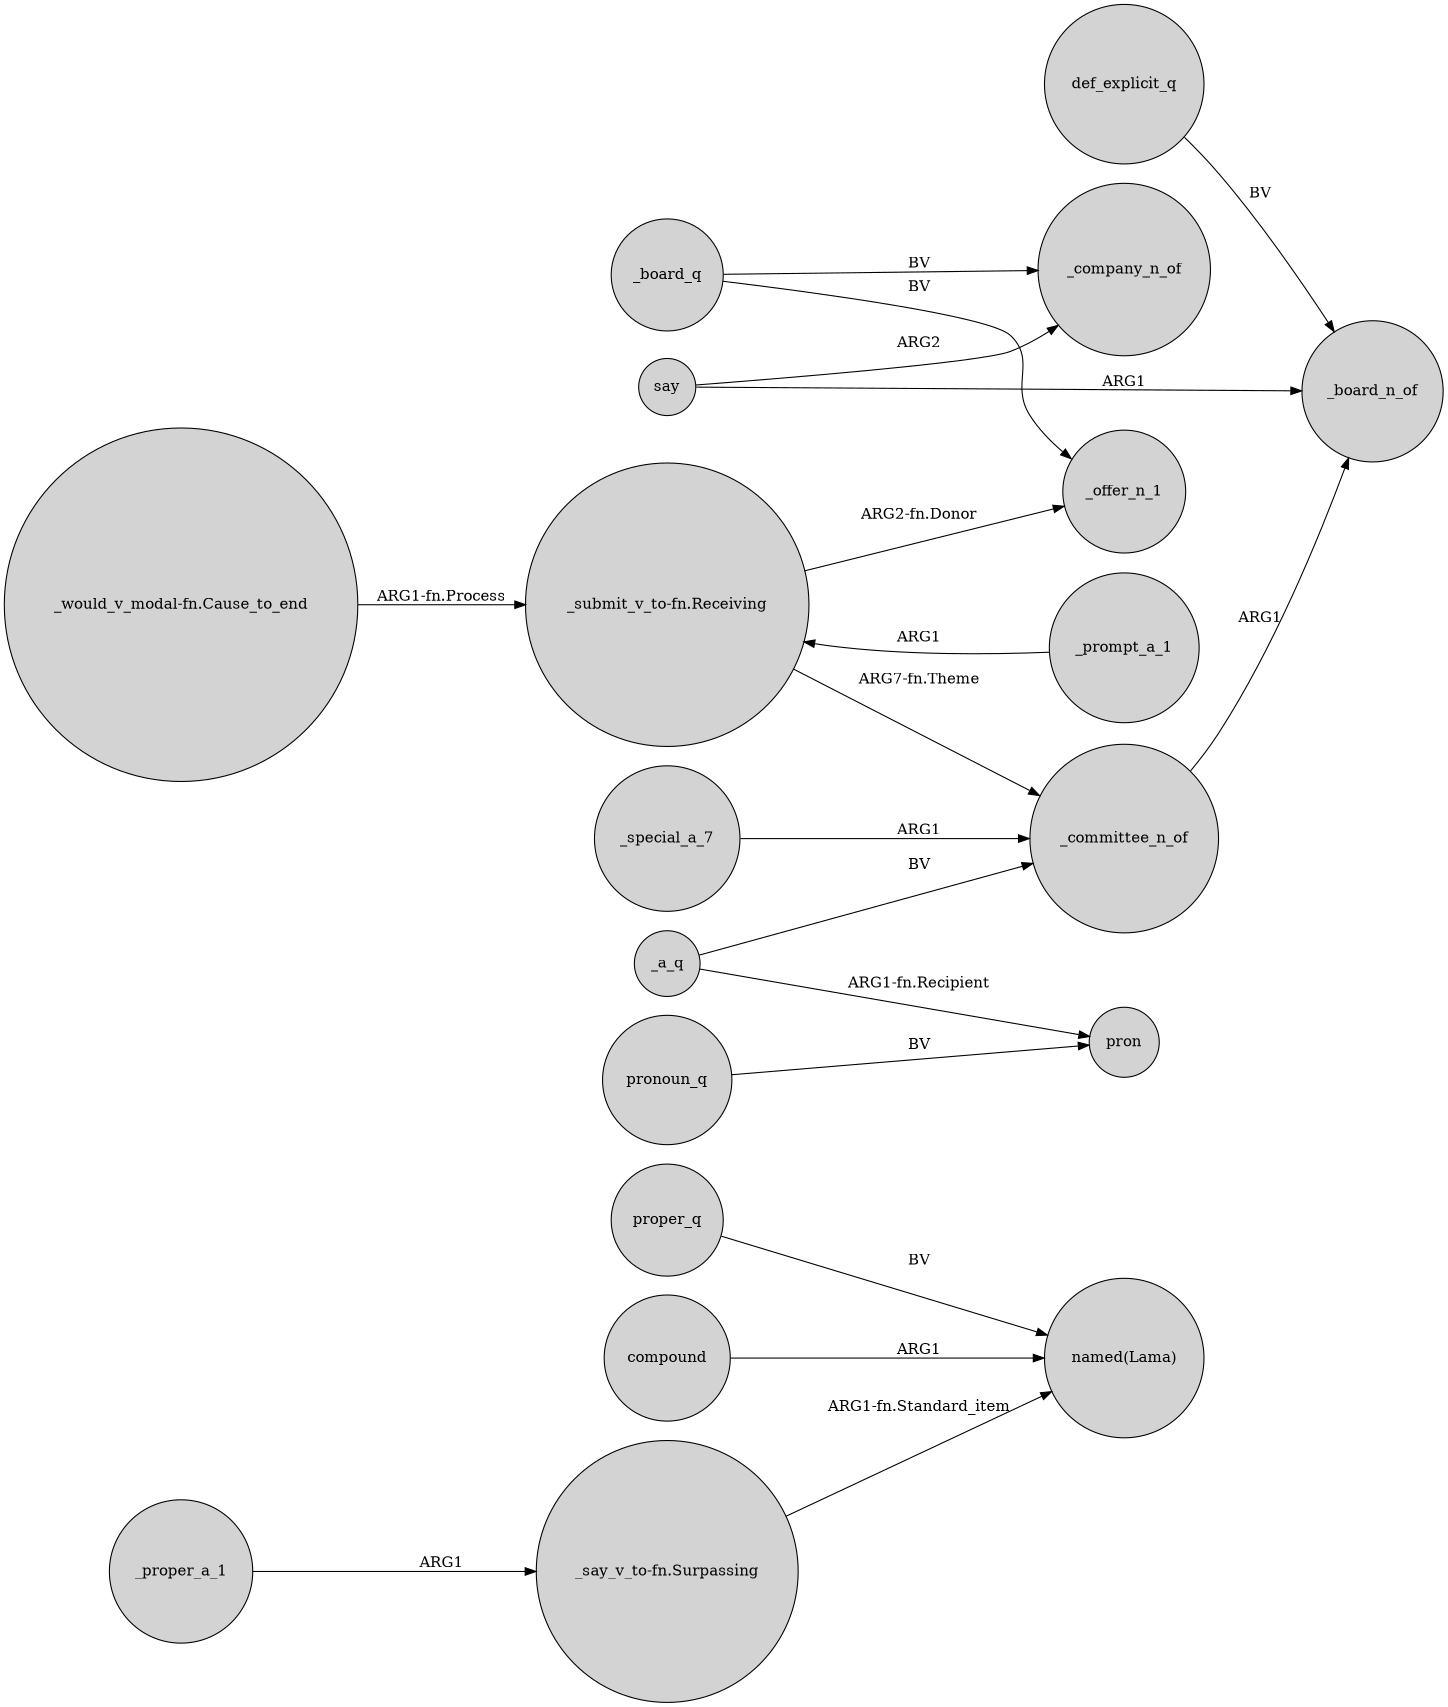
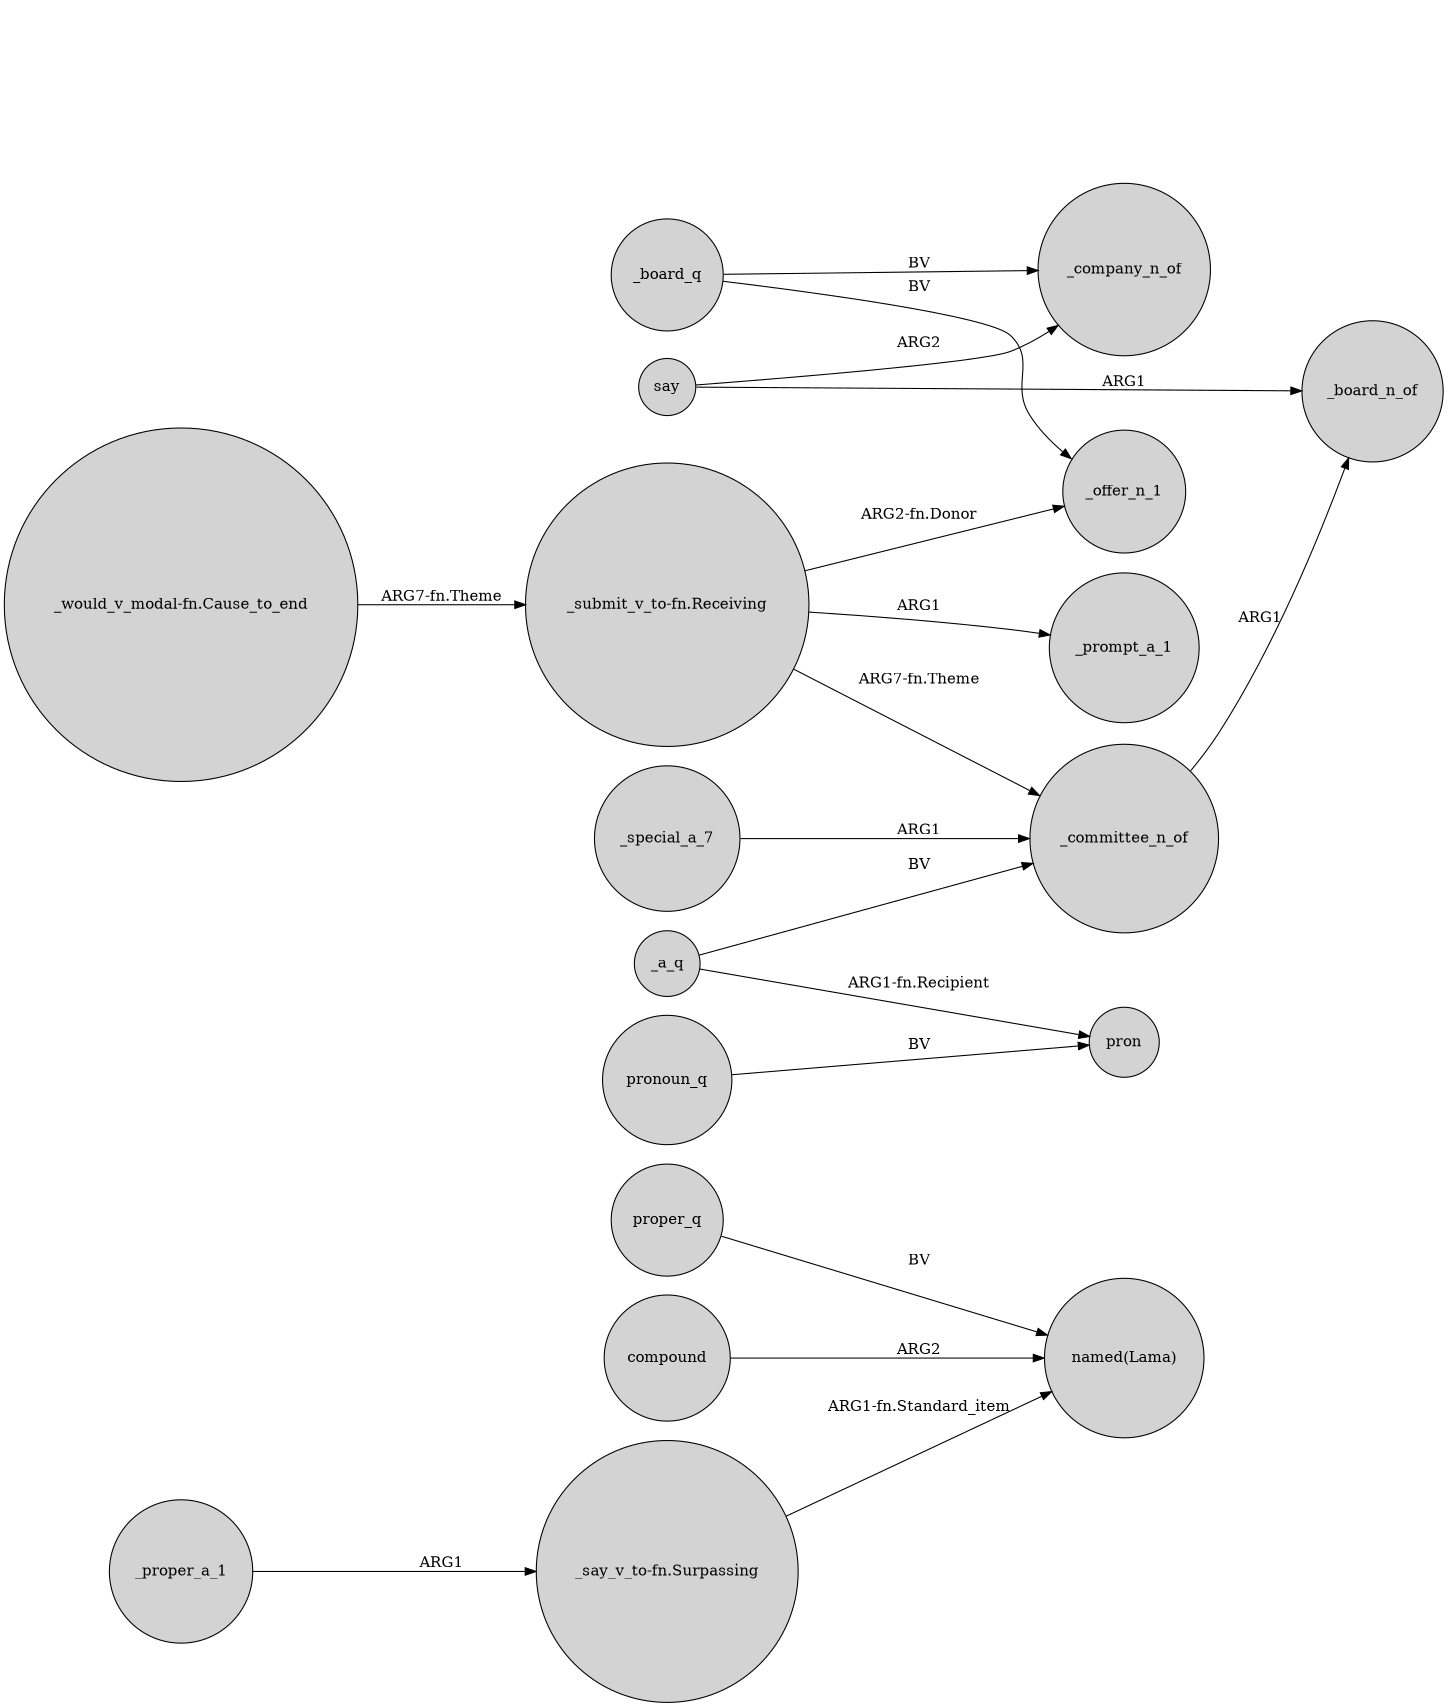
(1124, 84) -> none
(442, 597) -> (442, 597)
(932, 653) -> (924, 621)
(919, 1350) -> (919, 1350)
